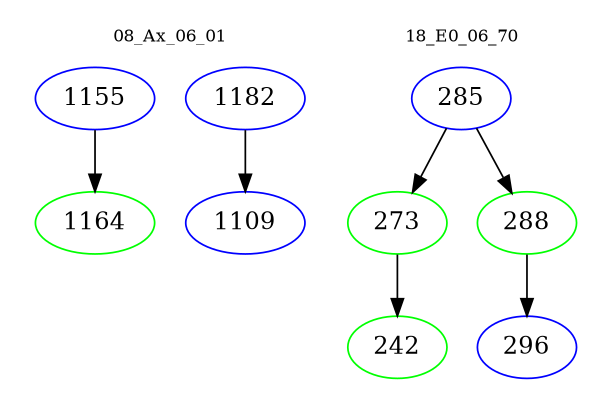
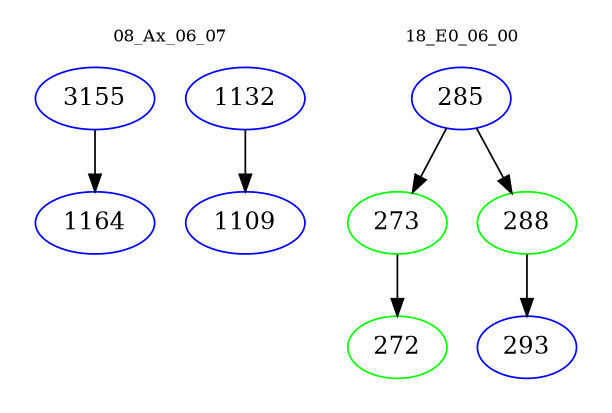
(170, 37) -> (170, 37)
(462, 37) -> (462, 37)
(95, 98) -> (95, 98)
(245, 98) -> (245, 98)
(95, 223) -> (95, 223)
(397, 347) -> (397, 347)
(527, 347) -> (527, 347)
